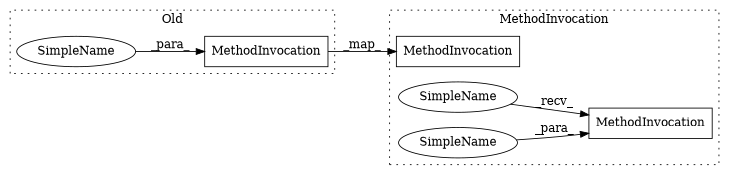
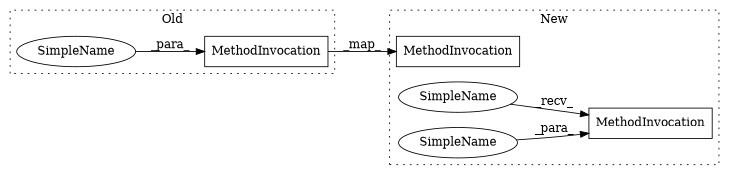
(554, 20) -> (554, 20)
